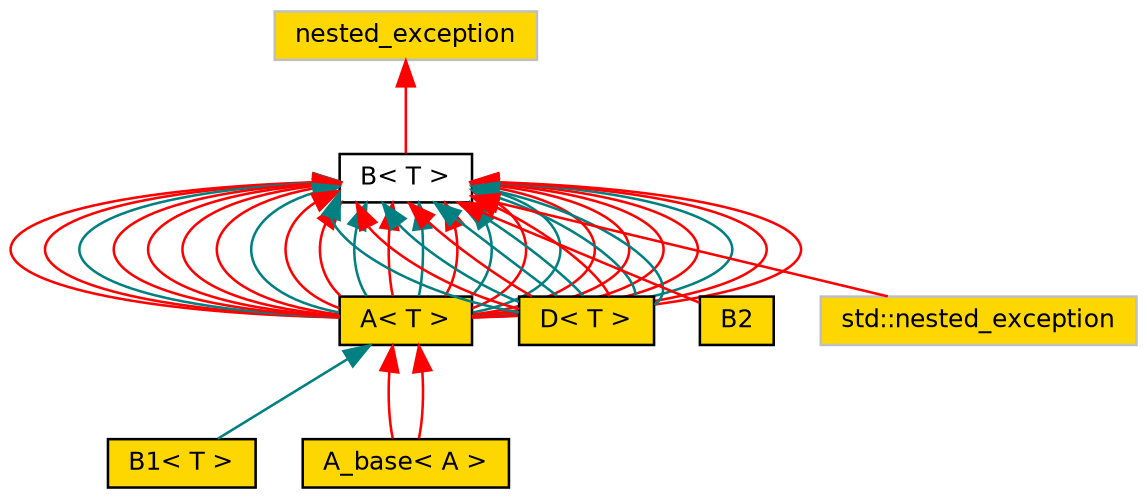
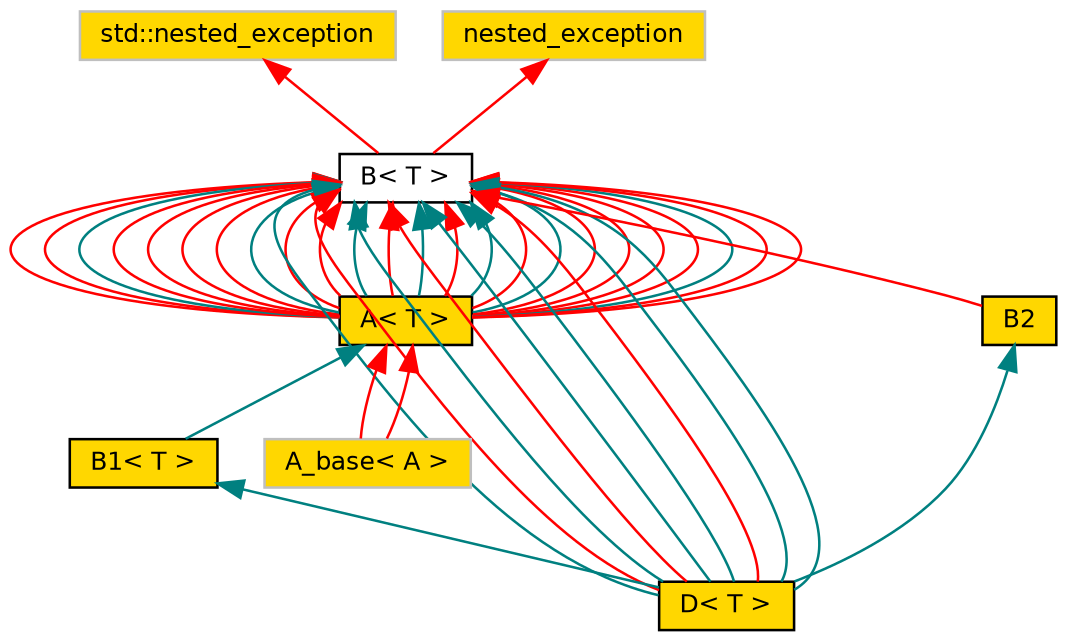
(693, 250) -> (332, 115)
(406, 463) -> (368, 463)
none -> (930, 504)
none -> (451, 538)
